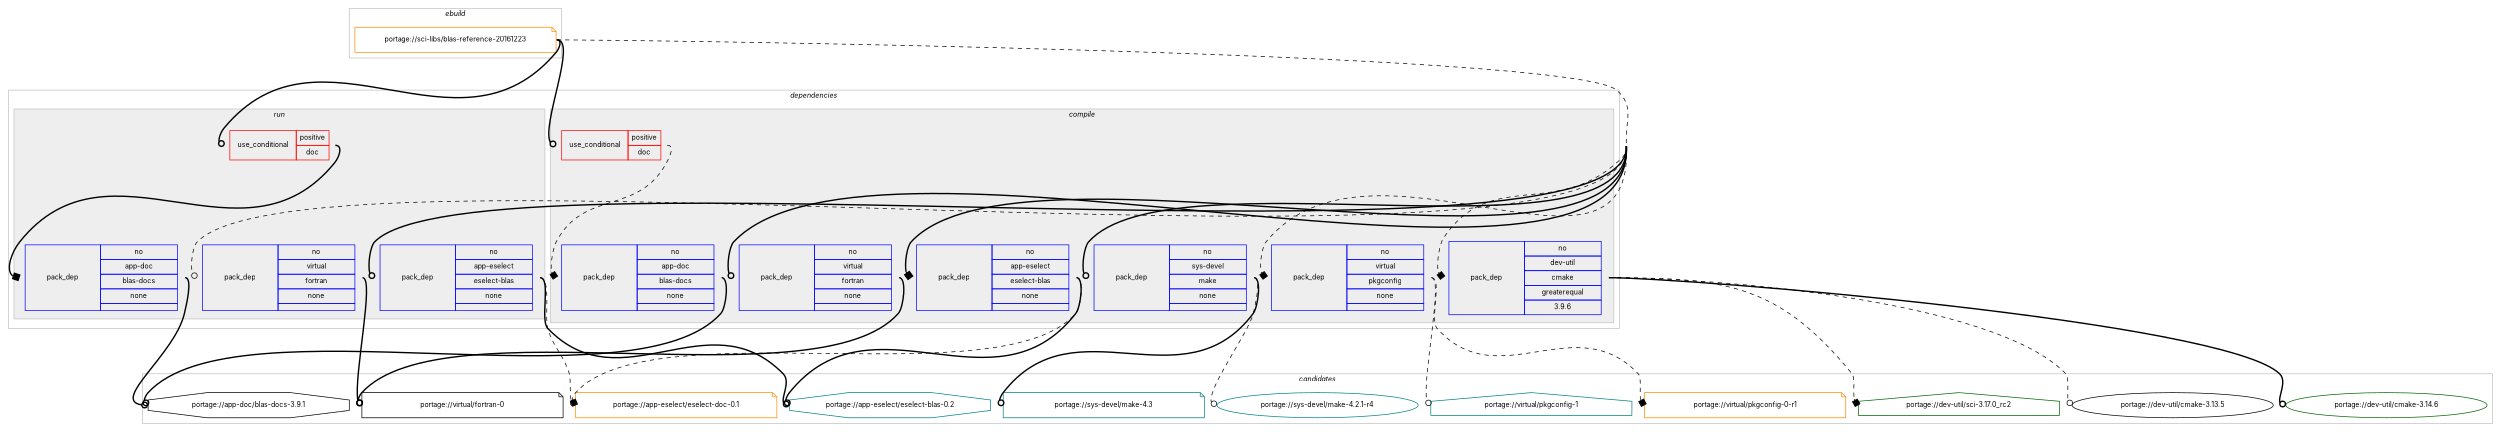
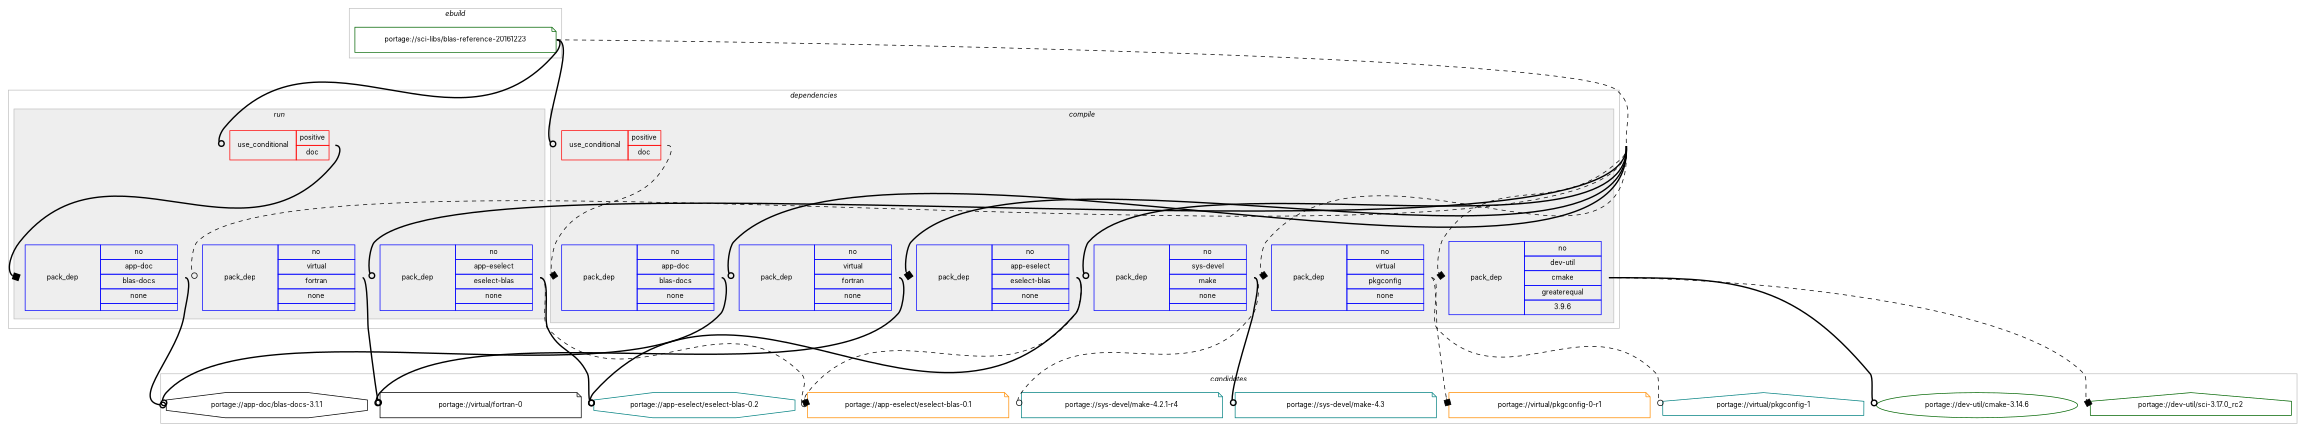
(455, 40) -> (455, 40)
(249, 405) -> (267, 405)
(676, 405) -> (908, 405)
(1318, 405) -> (1122, 405)
(2173, 405) -> none
